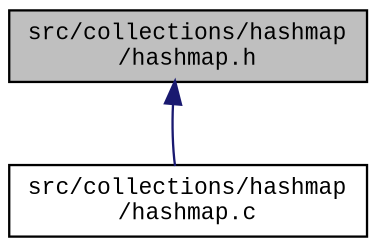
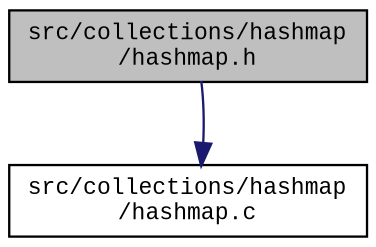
(173, 135) -> (204, 112)
